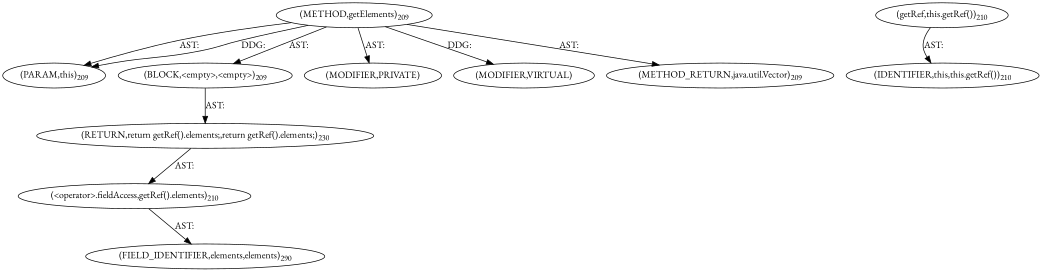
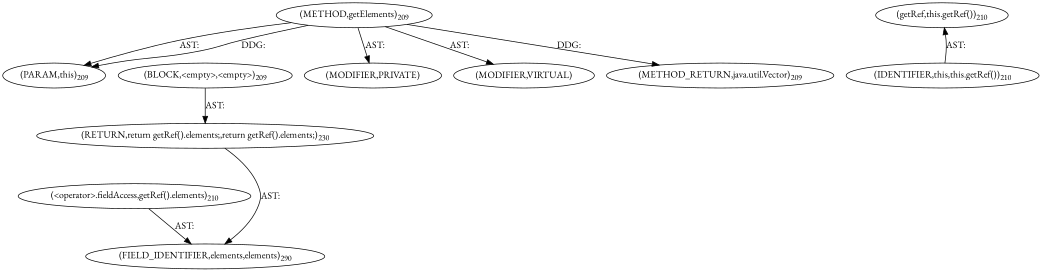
(923, 42) -> (946, 49)
(283, 44) -> none
(461, 45) -> (461, 45)
(570, 45) -> (570, 45)
(172, 164) -> (260, 193)
